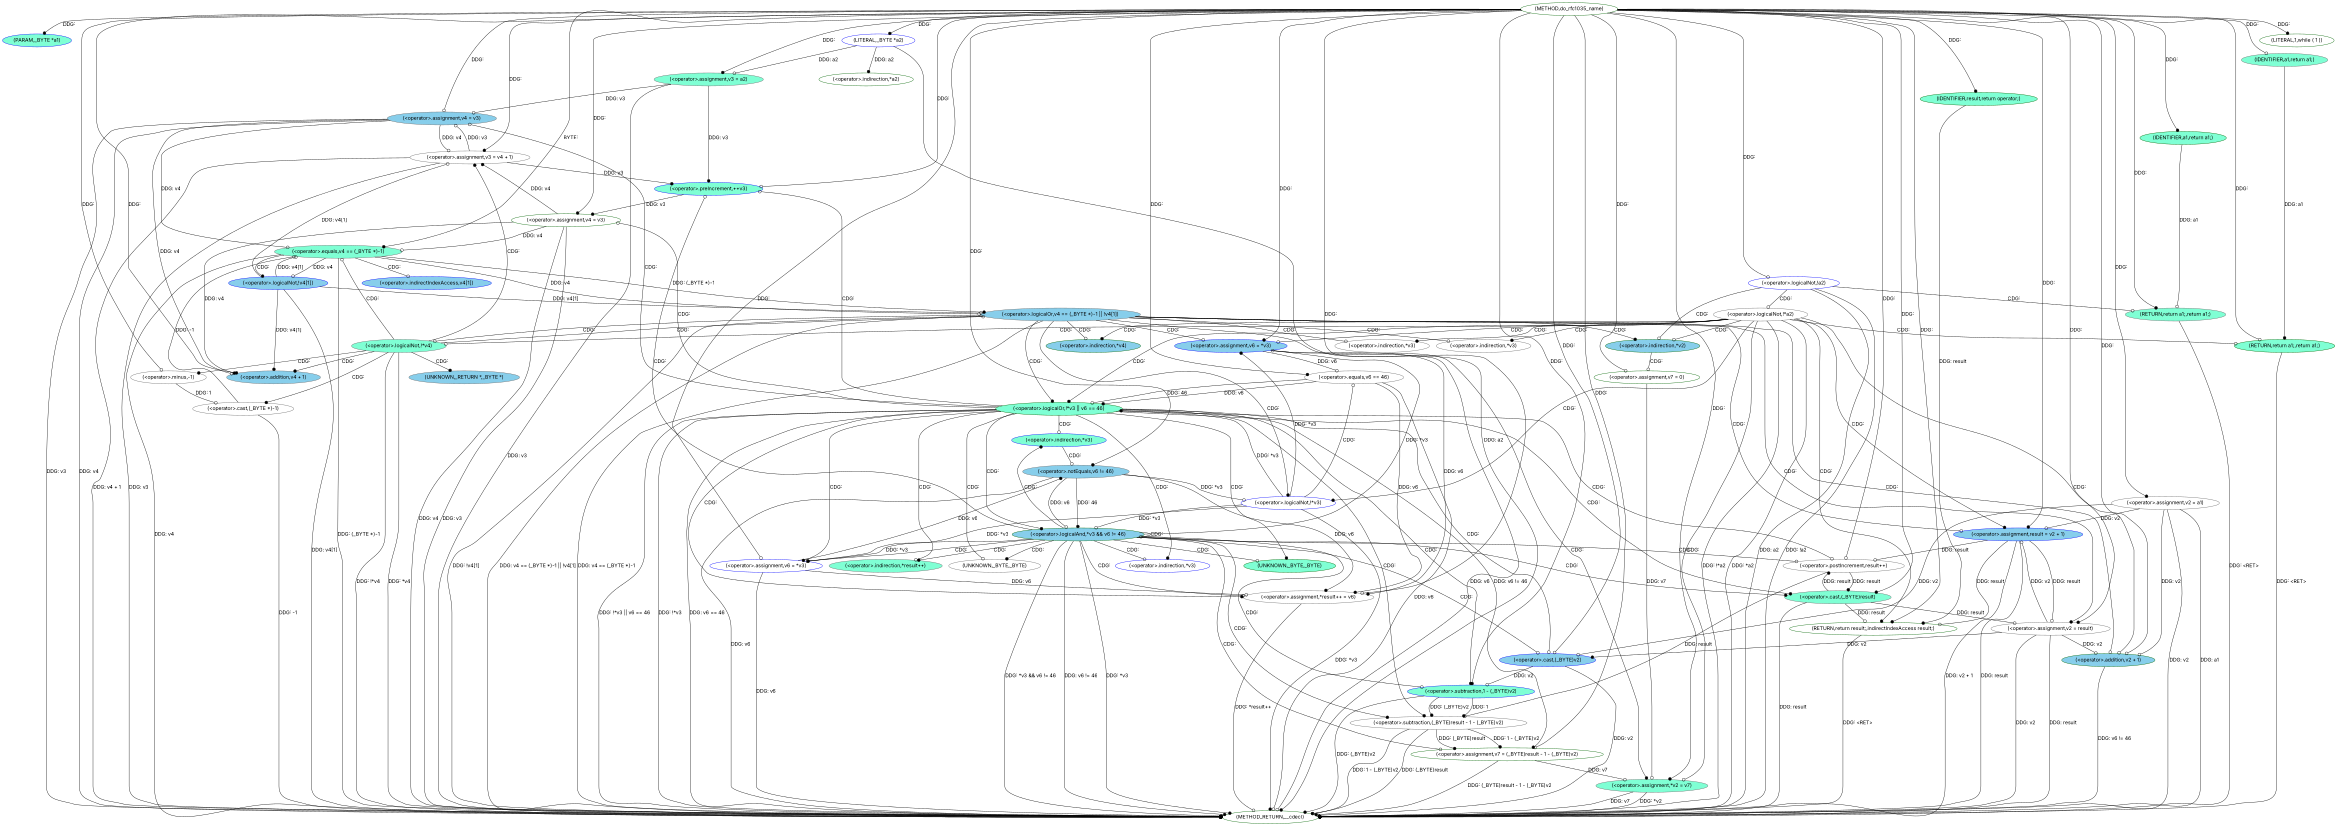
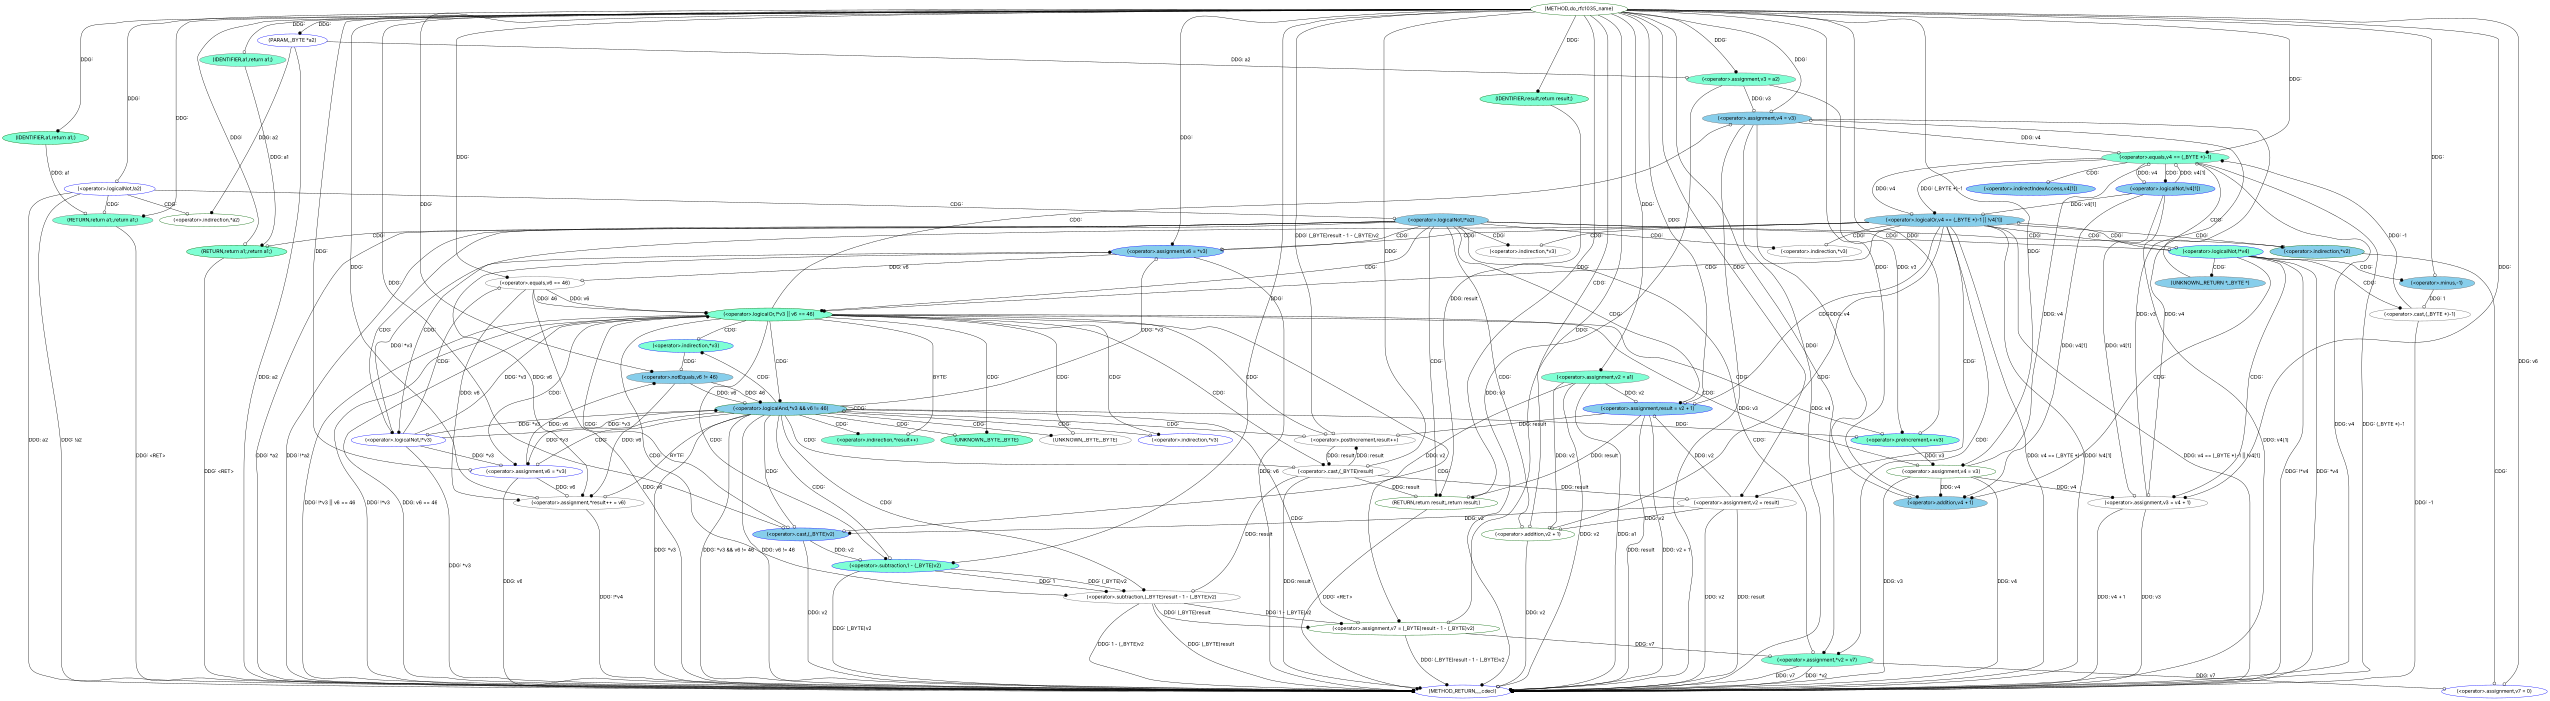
(37, 40) -> none
(878, 40) -> (292, 40)
(2297, 40) -> none
(2043, 71) -> (1661, 210)
(1979, 99) -> (1534, 99)
(571, 138) -> (2296, 79)
(589, 173) -> none
(1901, 179) -> (1384, 198)
(1623, 205) -> (2529, 362)
(1890, 299) -> (1337, 236)
(366, 301) -> (2196, 226)
(1706, 303) -> (157, 204)
(1761, 315) -> (1441, 220)
(177, 323) -> (2350, 200)
(399, 346) -> (2216, 252)
(1093, 346) -> none
(2108, 346) -> (1600, 283)
(661, 362) -> (1683, 424)
(168, 377) -> (2437, 283)
(1647, 377) -> (2494, 692)
(1184, 482) -> (573, 417)
(926, 487) -> (941, 377)
(2165, 503) -> (1595, 377)
(1133, 517) -> (605, 423)
(1462, 551) -> (1029, 464)
(1105, 566) -> (678, 456)
(2051, 577) -> none
(1647, 580) -> (2156, 676)
(1511, 582) -> (1444, 472)
(774, 584) -> none
(1838, 597) -> (1336, 472)
(1873, 629) -> (1436, 503)
(1653, 659) -> (1244, 531)
(2108, 660) -> (1528, 534)
(1253, 707) -> (611, 597)
(731, 729) -> none
(2115, 739) -> (1536, 613)
(1270, 817) -> (1463, 692)
